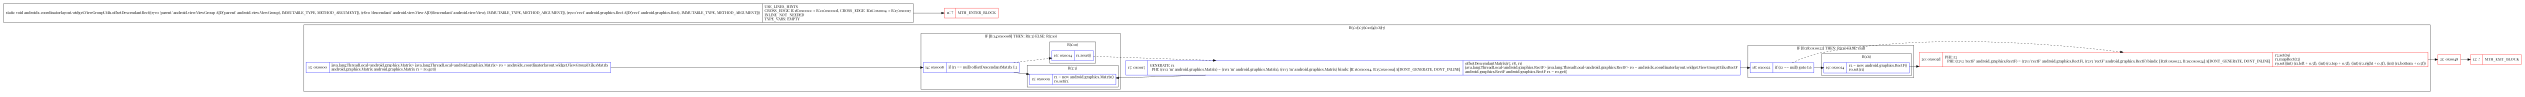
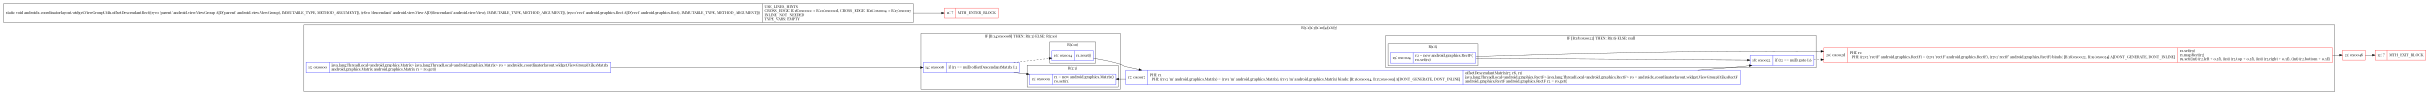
(1153, 58) -> (1116, 63)
(1163, 66) -> (1156, 75)
(1817, 68) -> (1612, 59)
